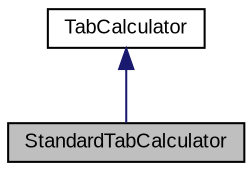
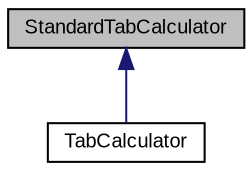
(126, 96) -> (126, 96)
